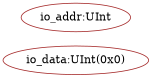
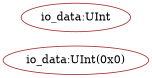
(76, 17) -> (76, 17)
